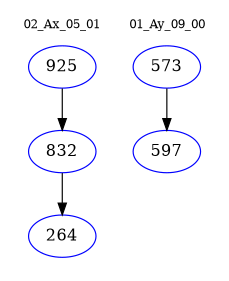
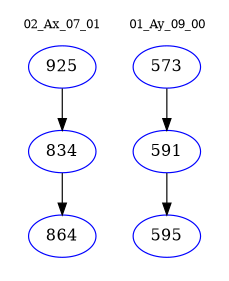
(62, 25) -> (62, 25)
(62, 152) -> (62, 152)
(167, 152) -> (167, 152)
(62, 236) -> (62, 236)
none -> (167, 236)
